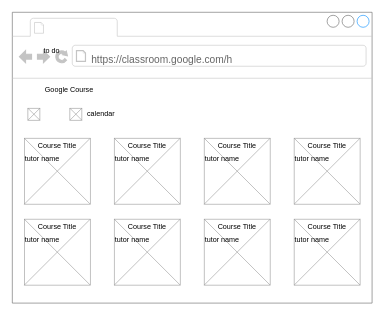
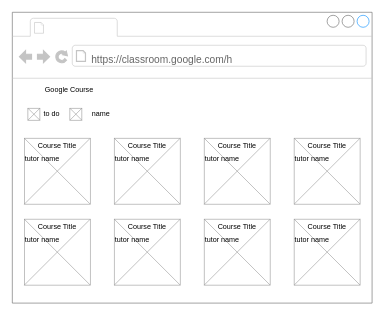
(52, 51) -> (52, 114)
(101, 114) -> (101, 114)
